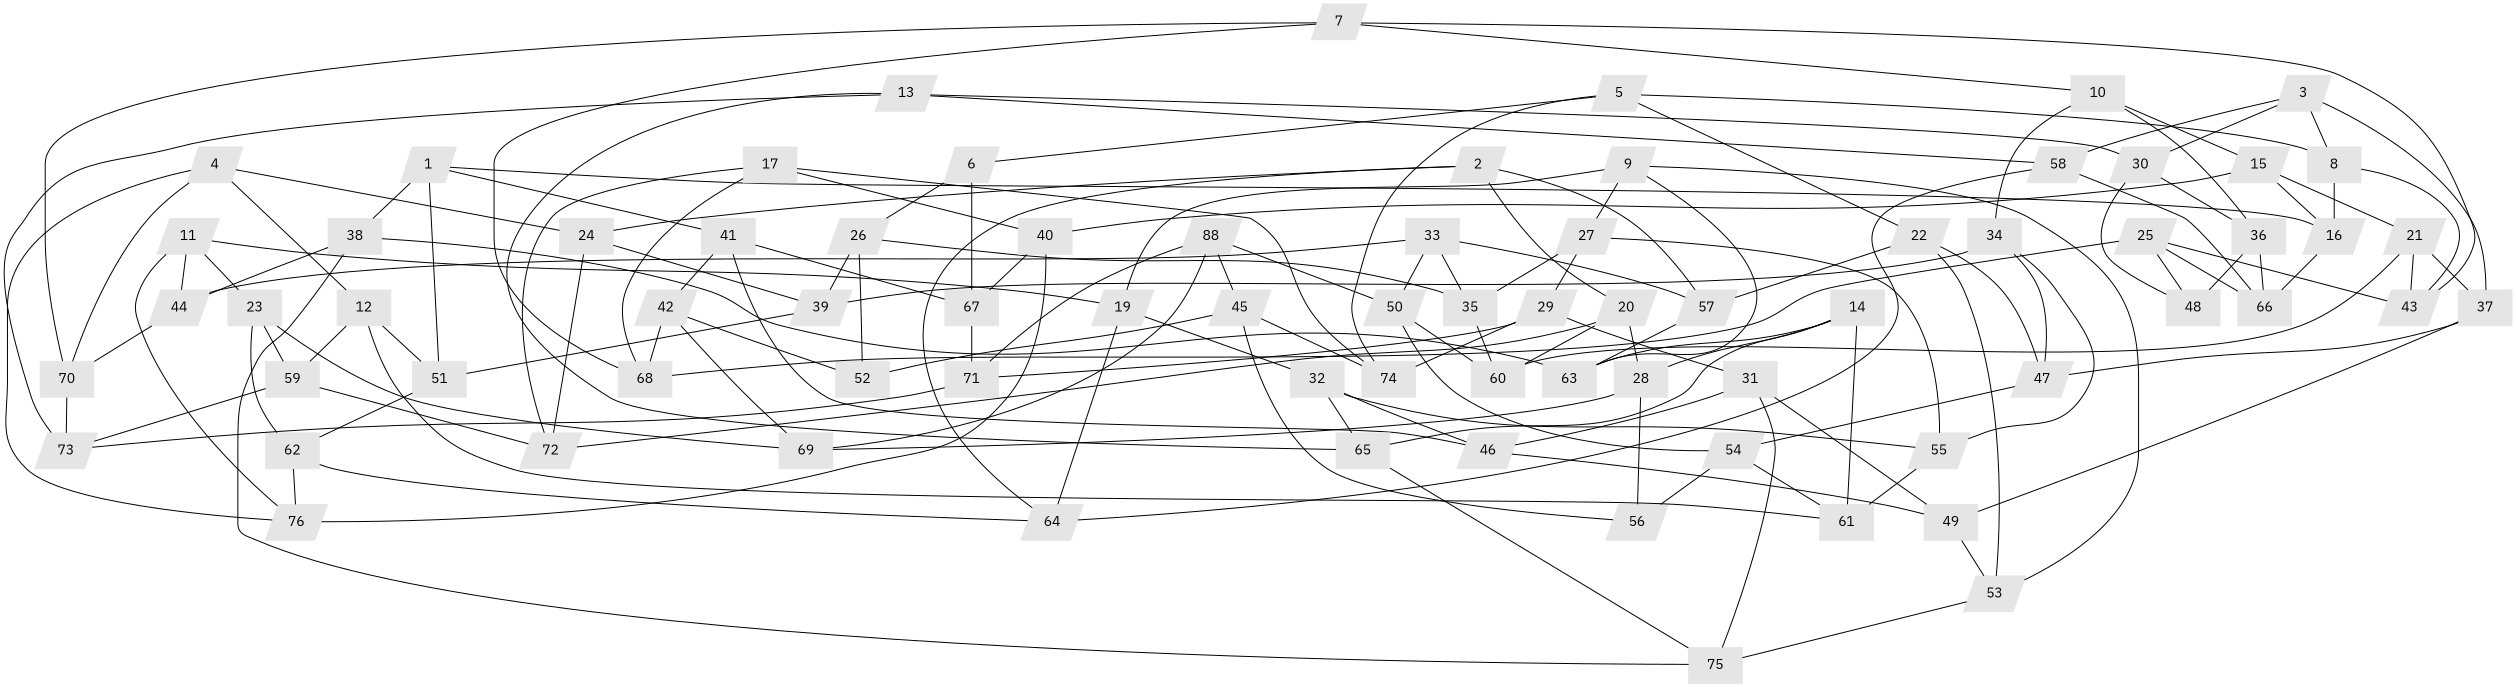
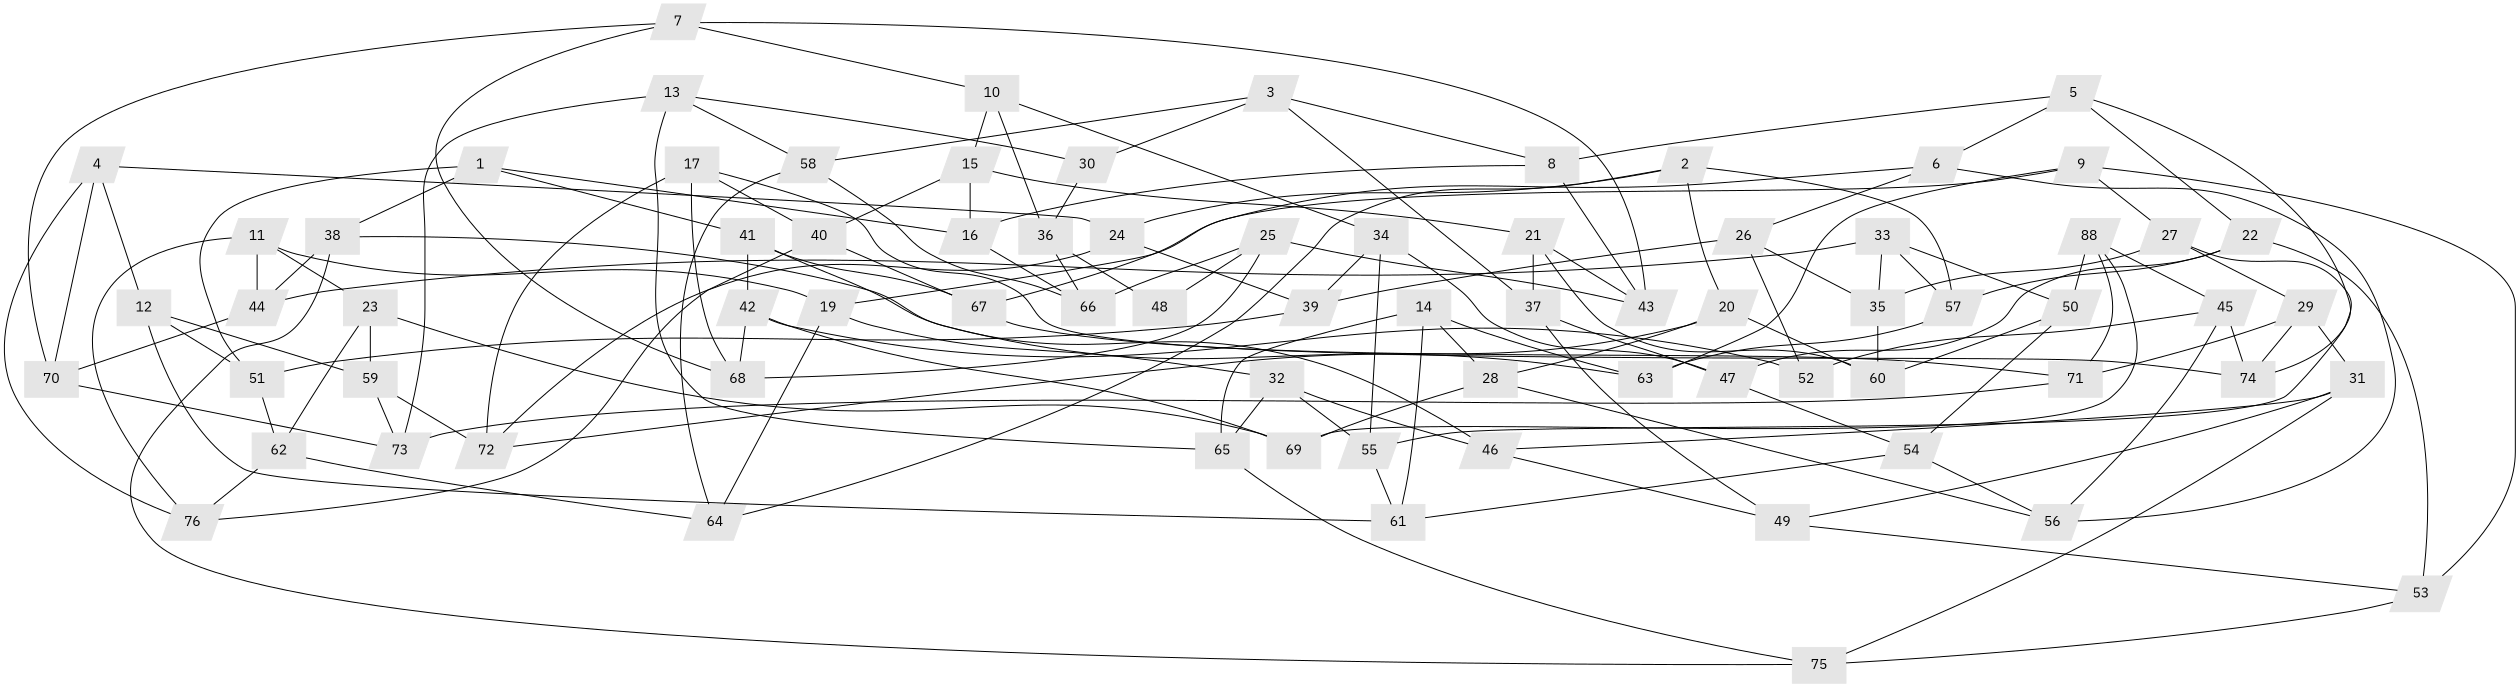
(2105, 252) -> none
none -> (2364, 279)
